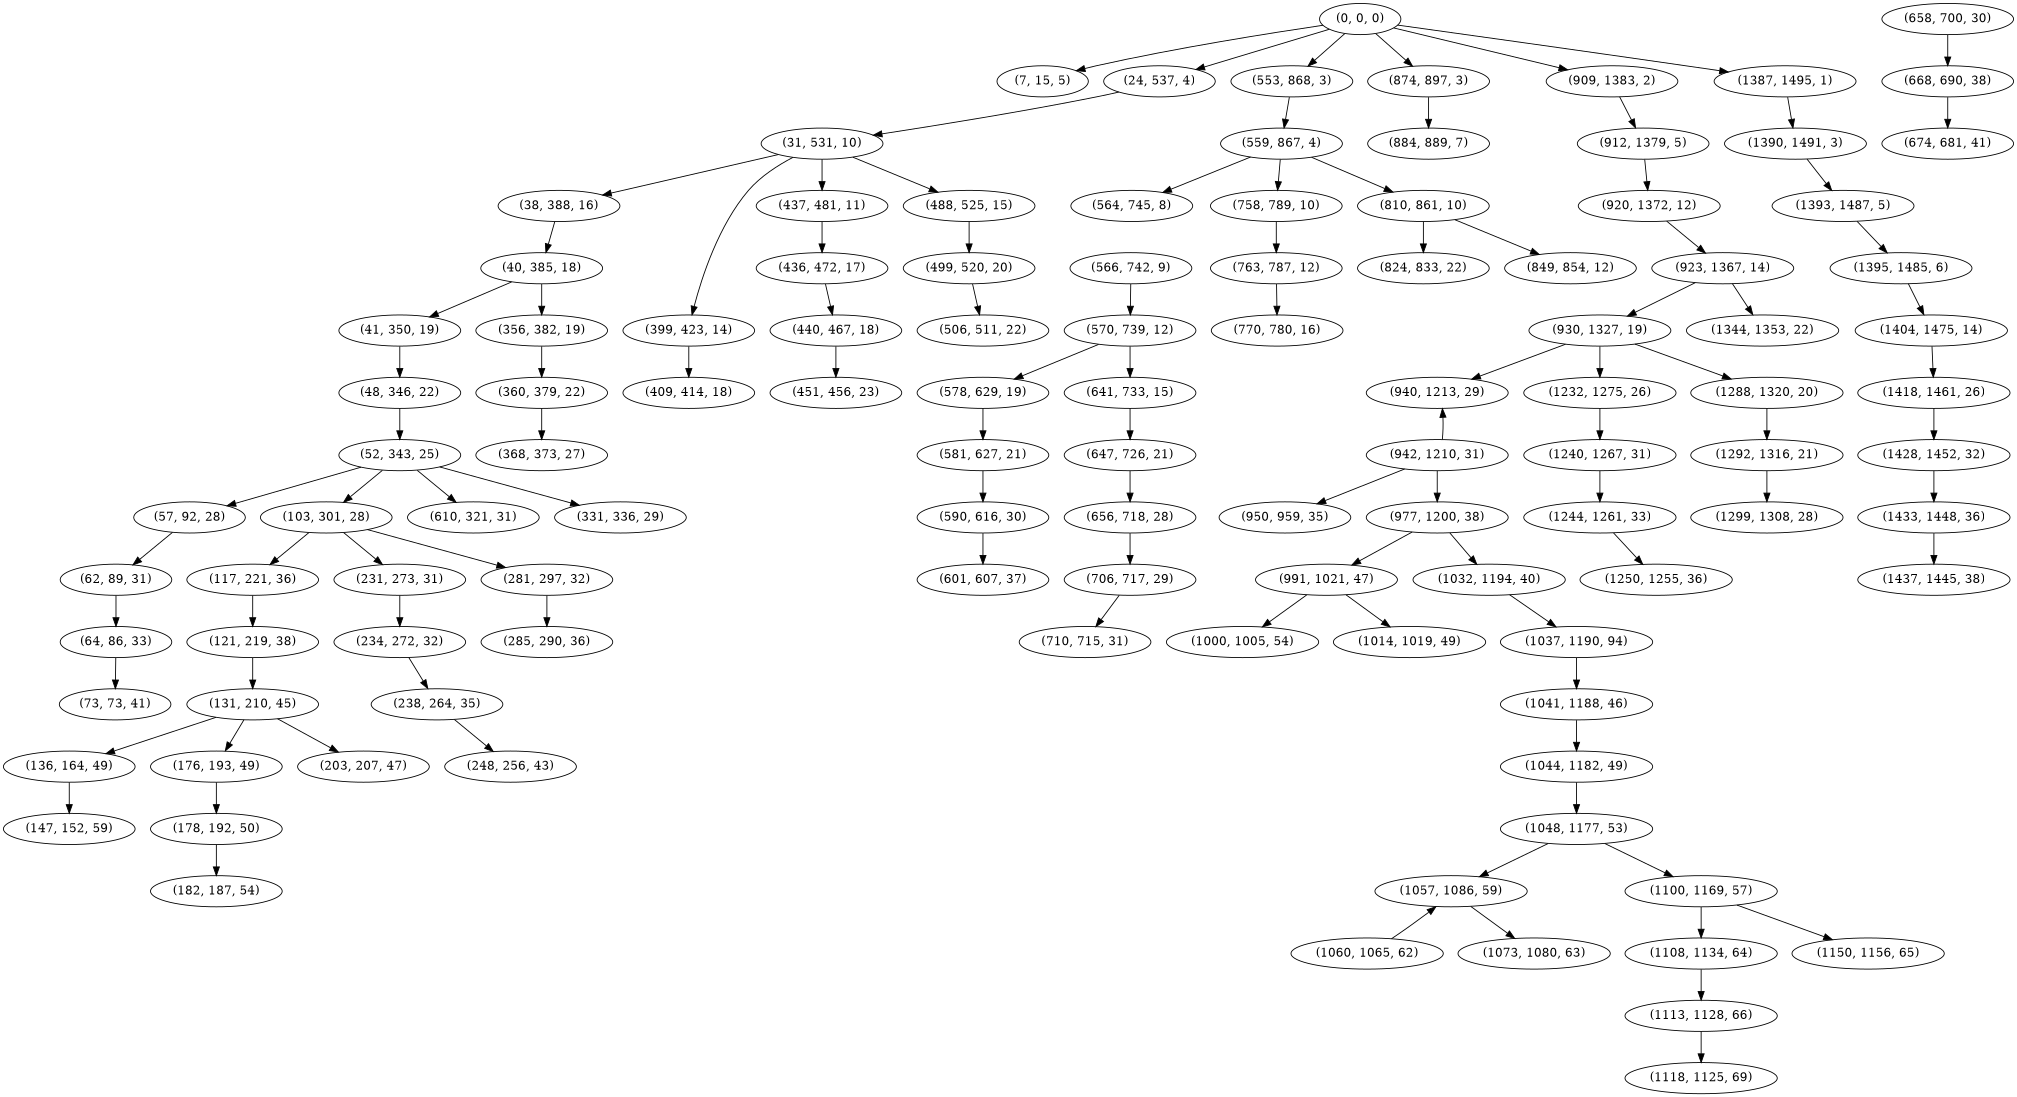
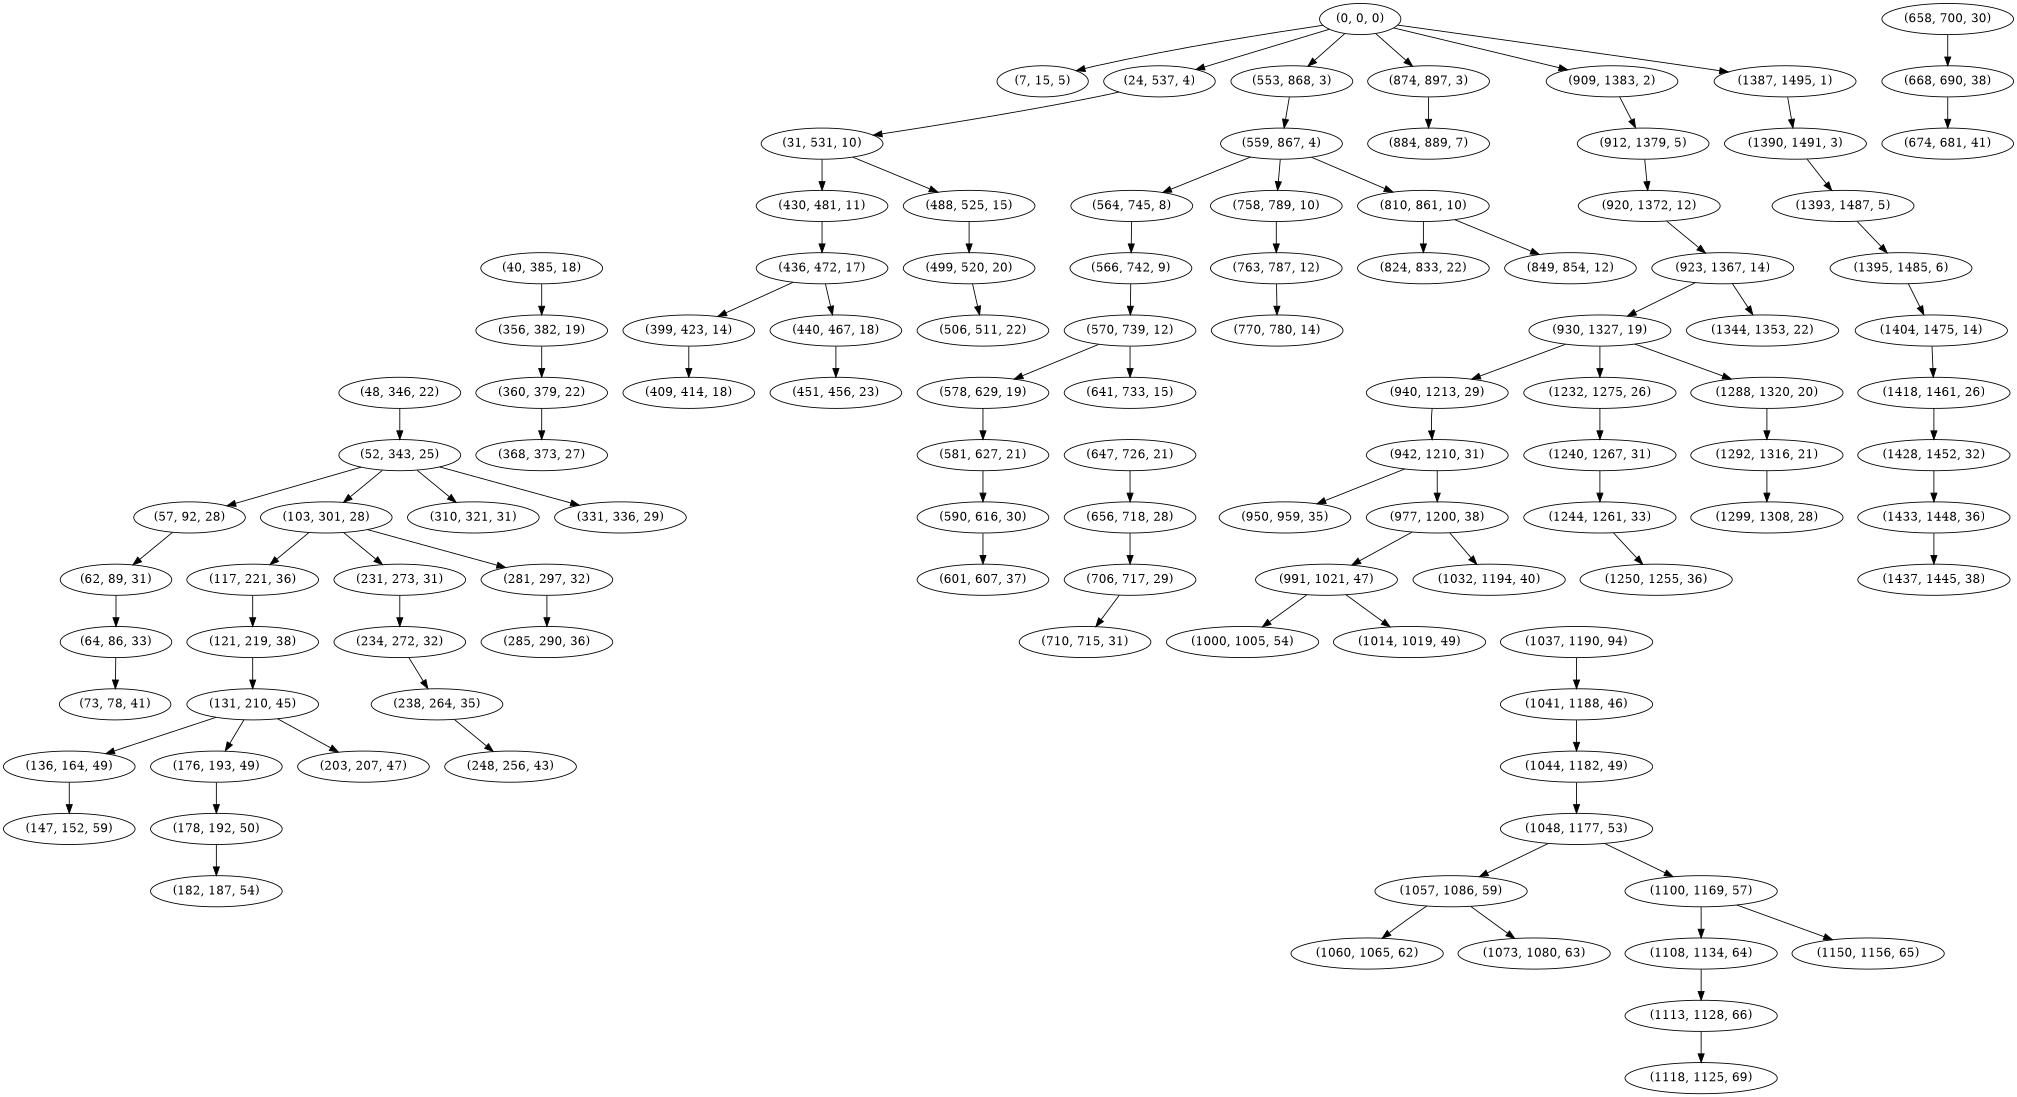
(559, 206) -> none
(822, 206) -> (822, 206)
(728, 221) -> (759, 298)
none -> (1131, 233)
(400, 331) -> none
(1277, 331) -> (1277, 331)
(1130, 420) -> none
(1443, 428) -> (1431, 420)
(473, 517) -> (473, 517)
(1529, 608) -> none
(115, 704) -> (115, 704)
(1410, 926) -> (1408, 919)
